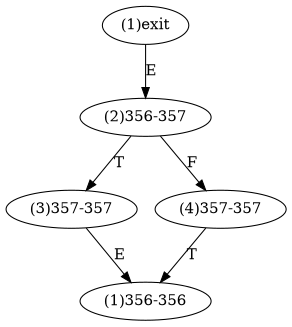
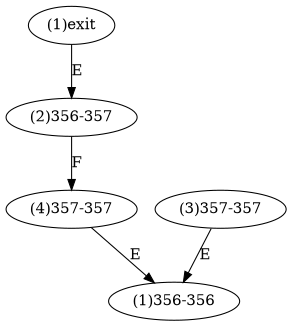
(112, 159) -> none
(192, 255) -> (136, 255)
